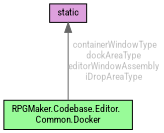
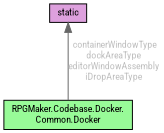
(68, 115) -> (68, 115)
